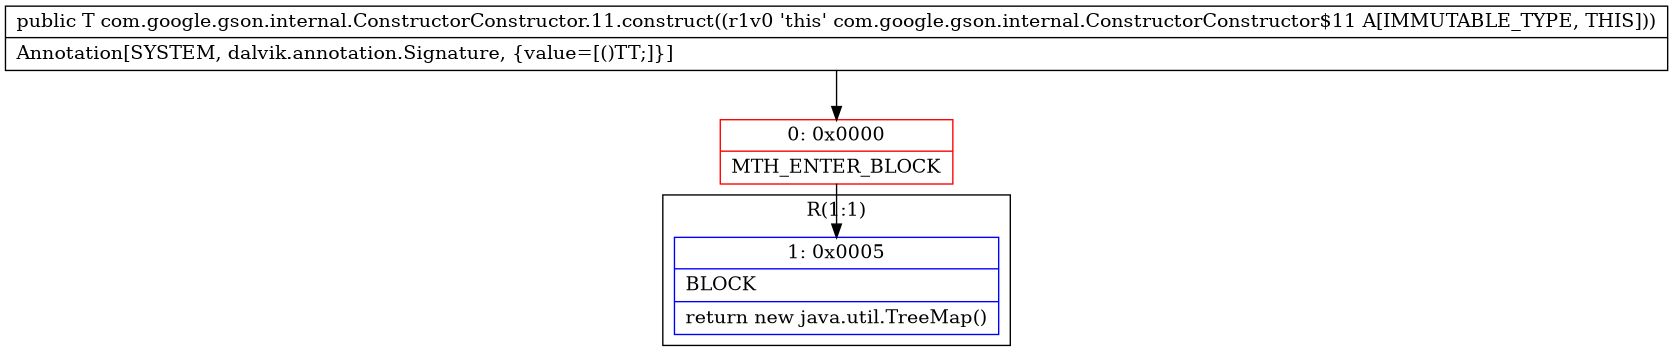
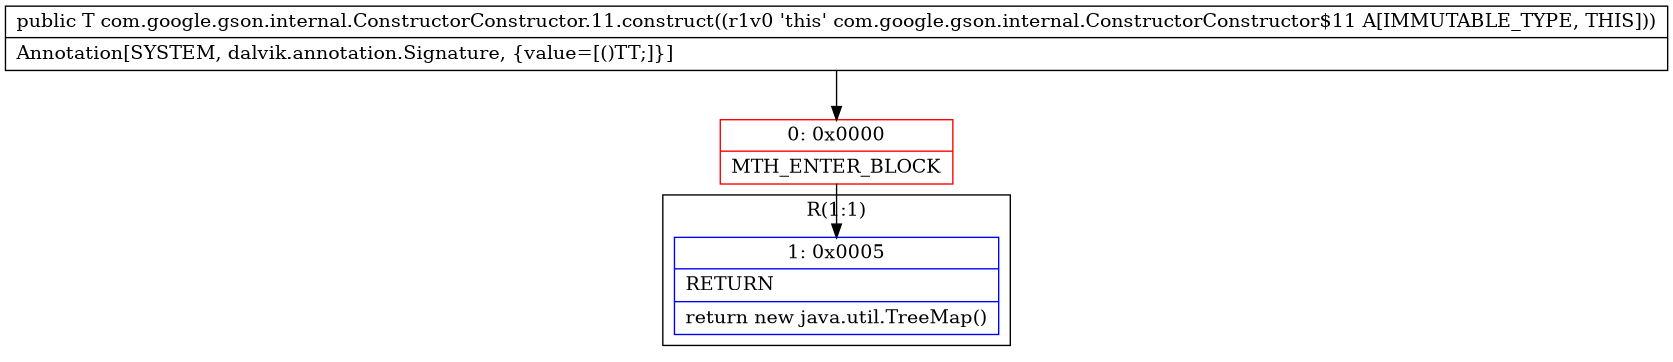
(721, 285) -> (730, 285)
